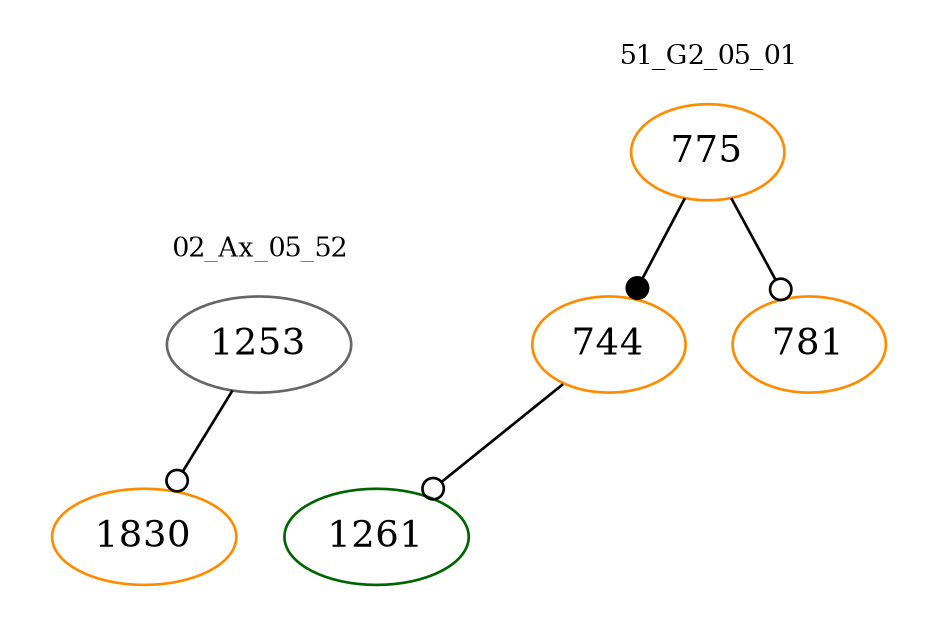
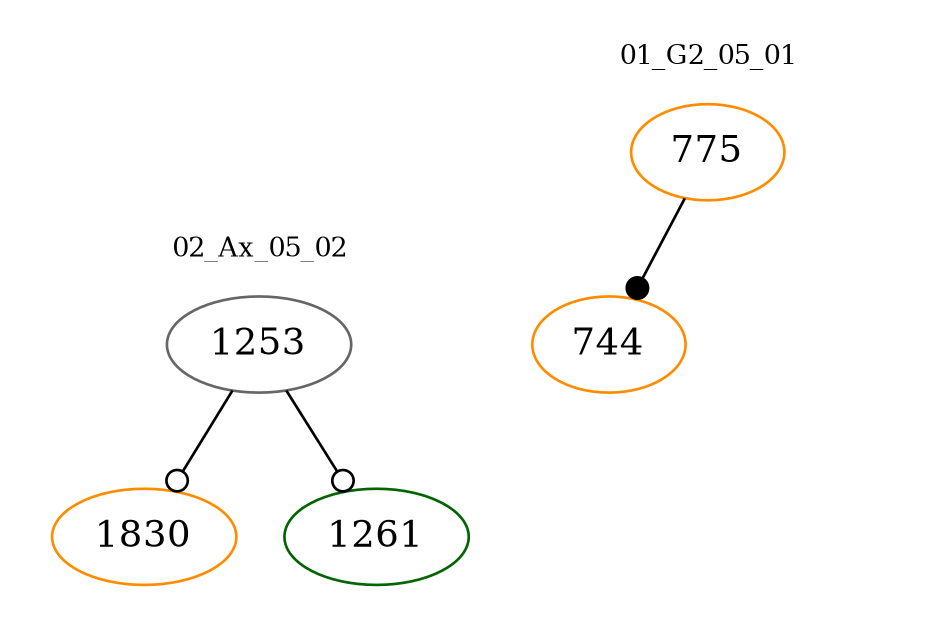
(709, 57) -> (709, 57)
(260, 250) -> (260, 250)
(809, 345) -> none
(505, 430) -> (312, 431)
